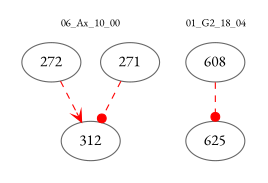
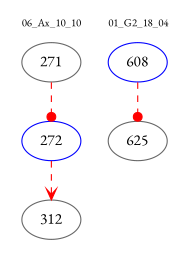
(91, 24) -> (52, 24)
(51, 62) -> (51, 141)
(215, 62) -> (138, 62)
(112, 98) -> (51, 97)
